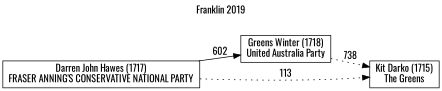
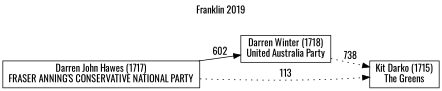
(286, 49) -> (286, 49)
